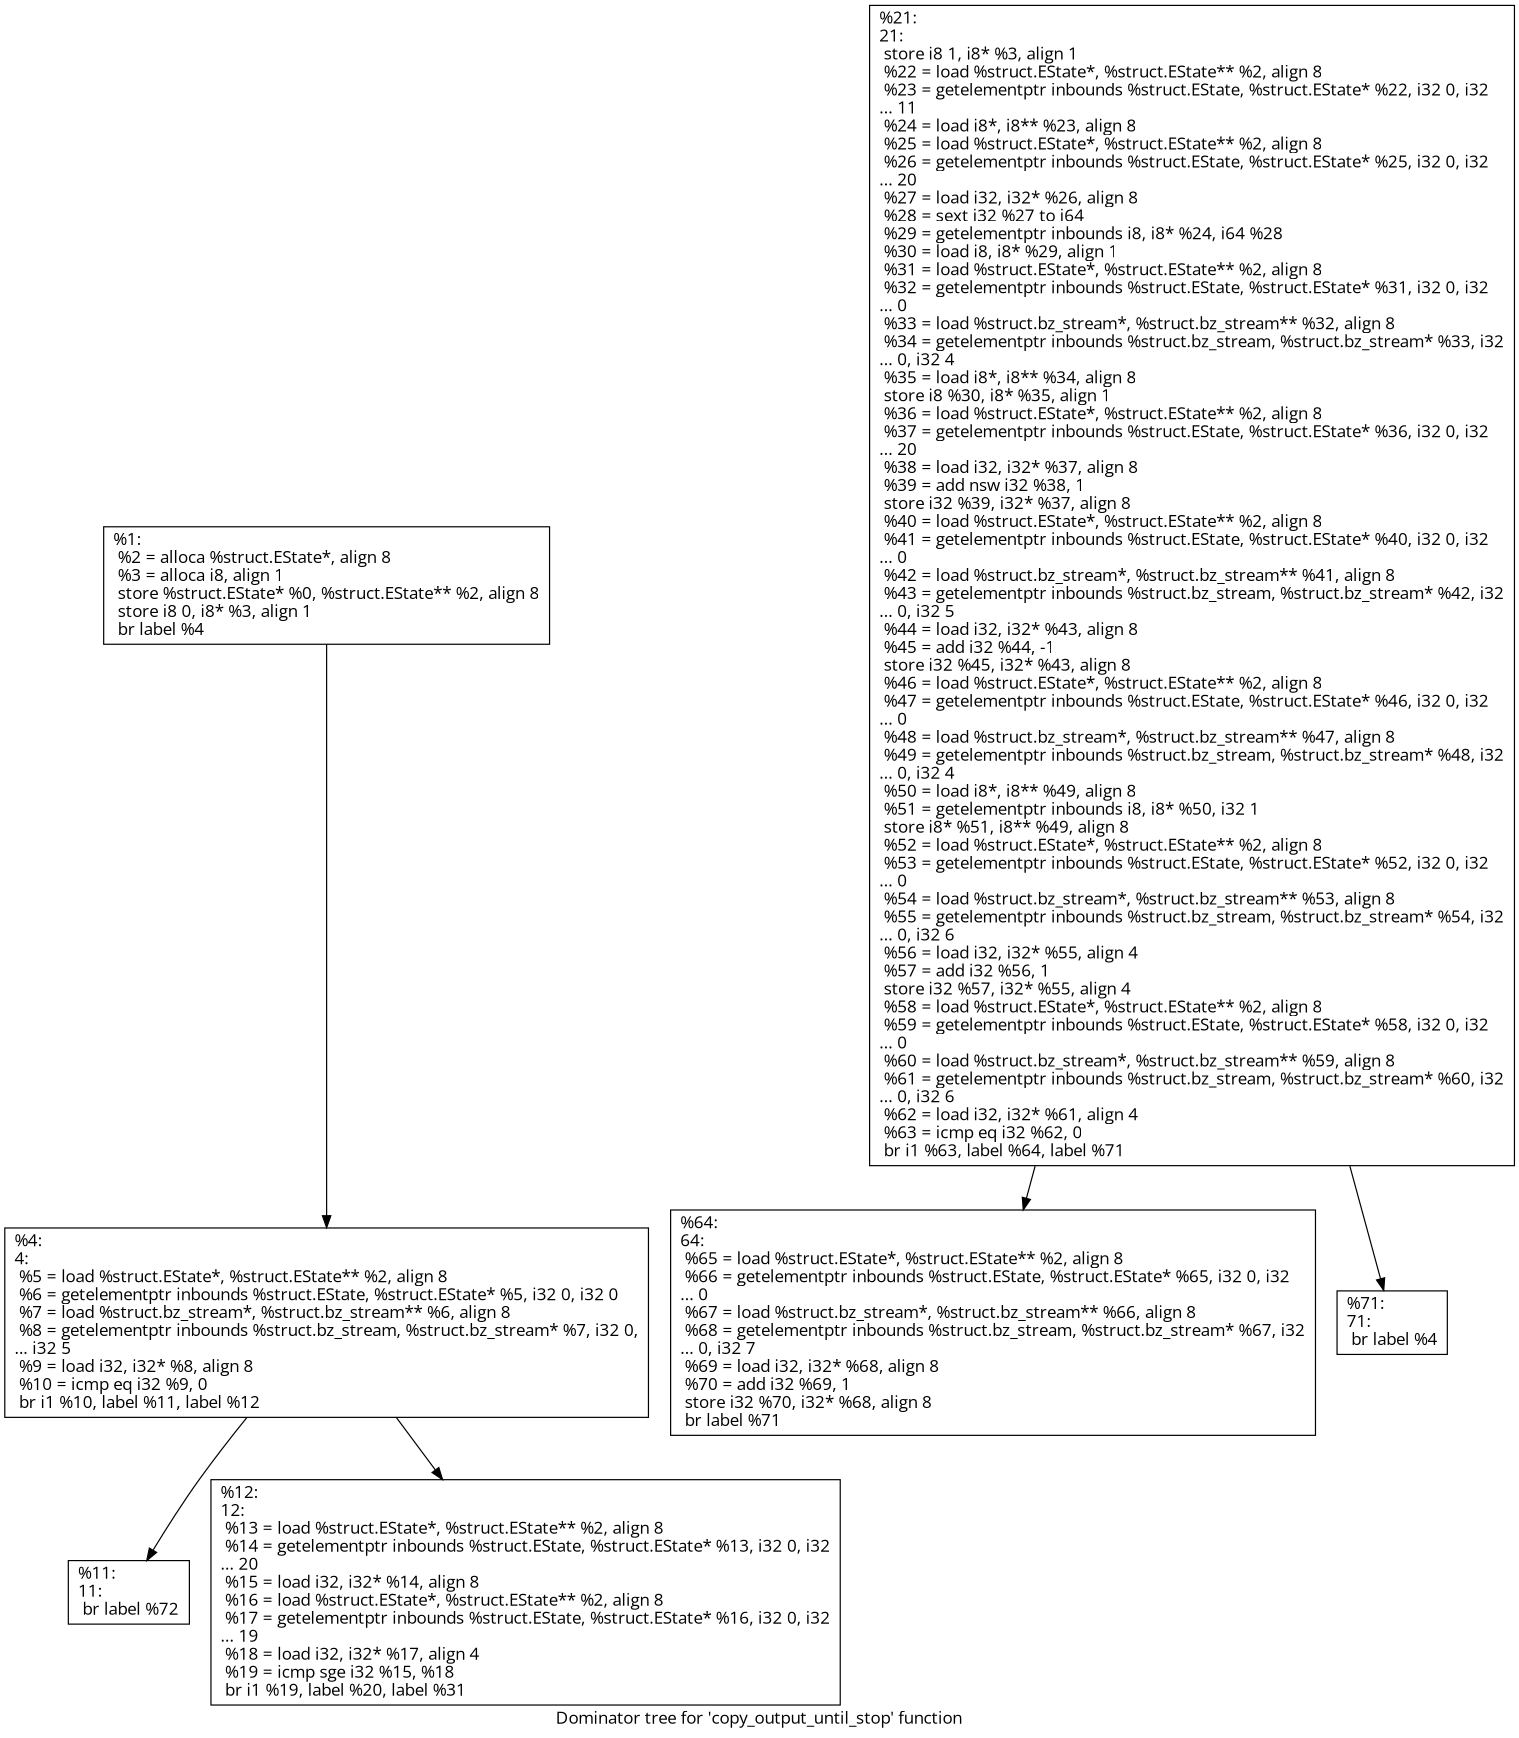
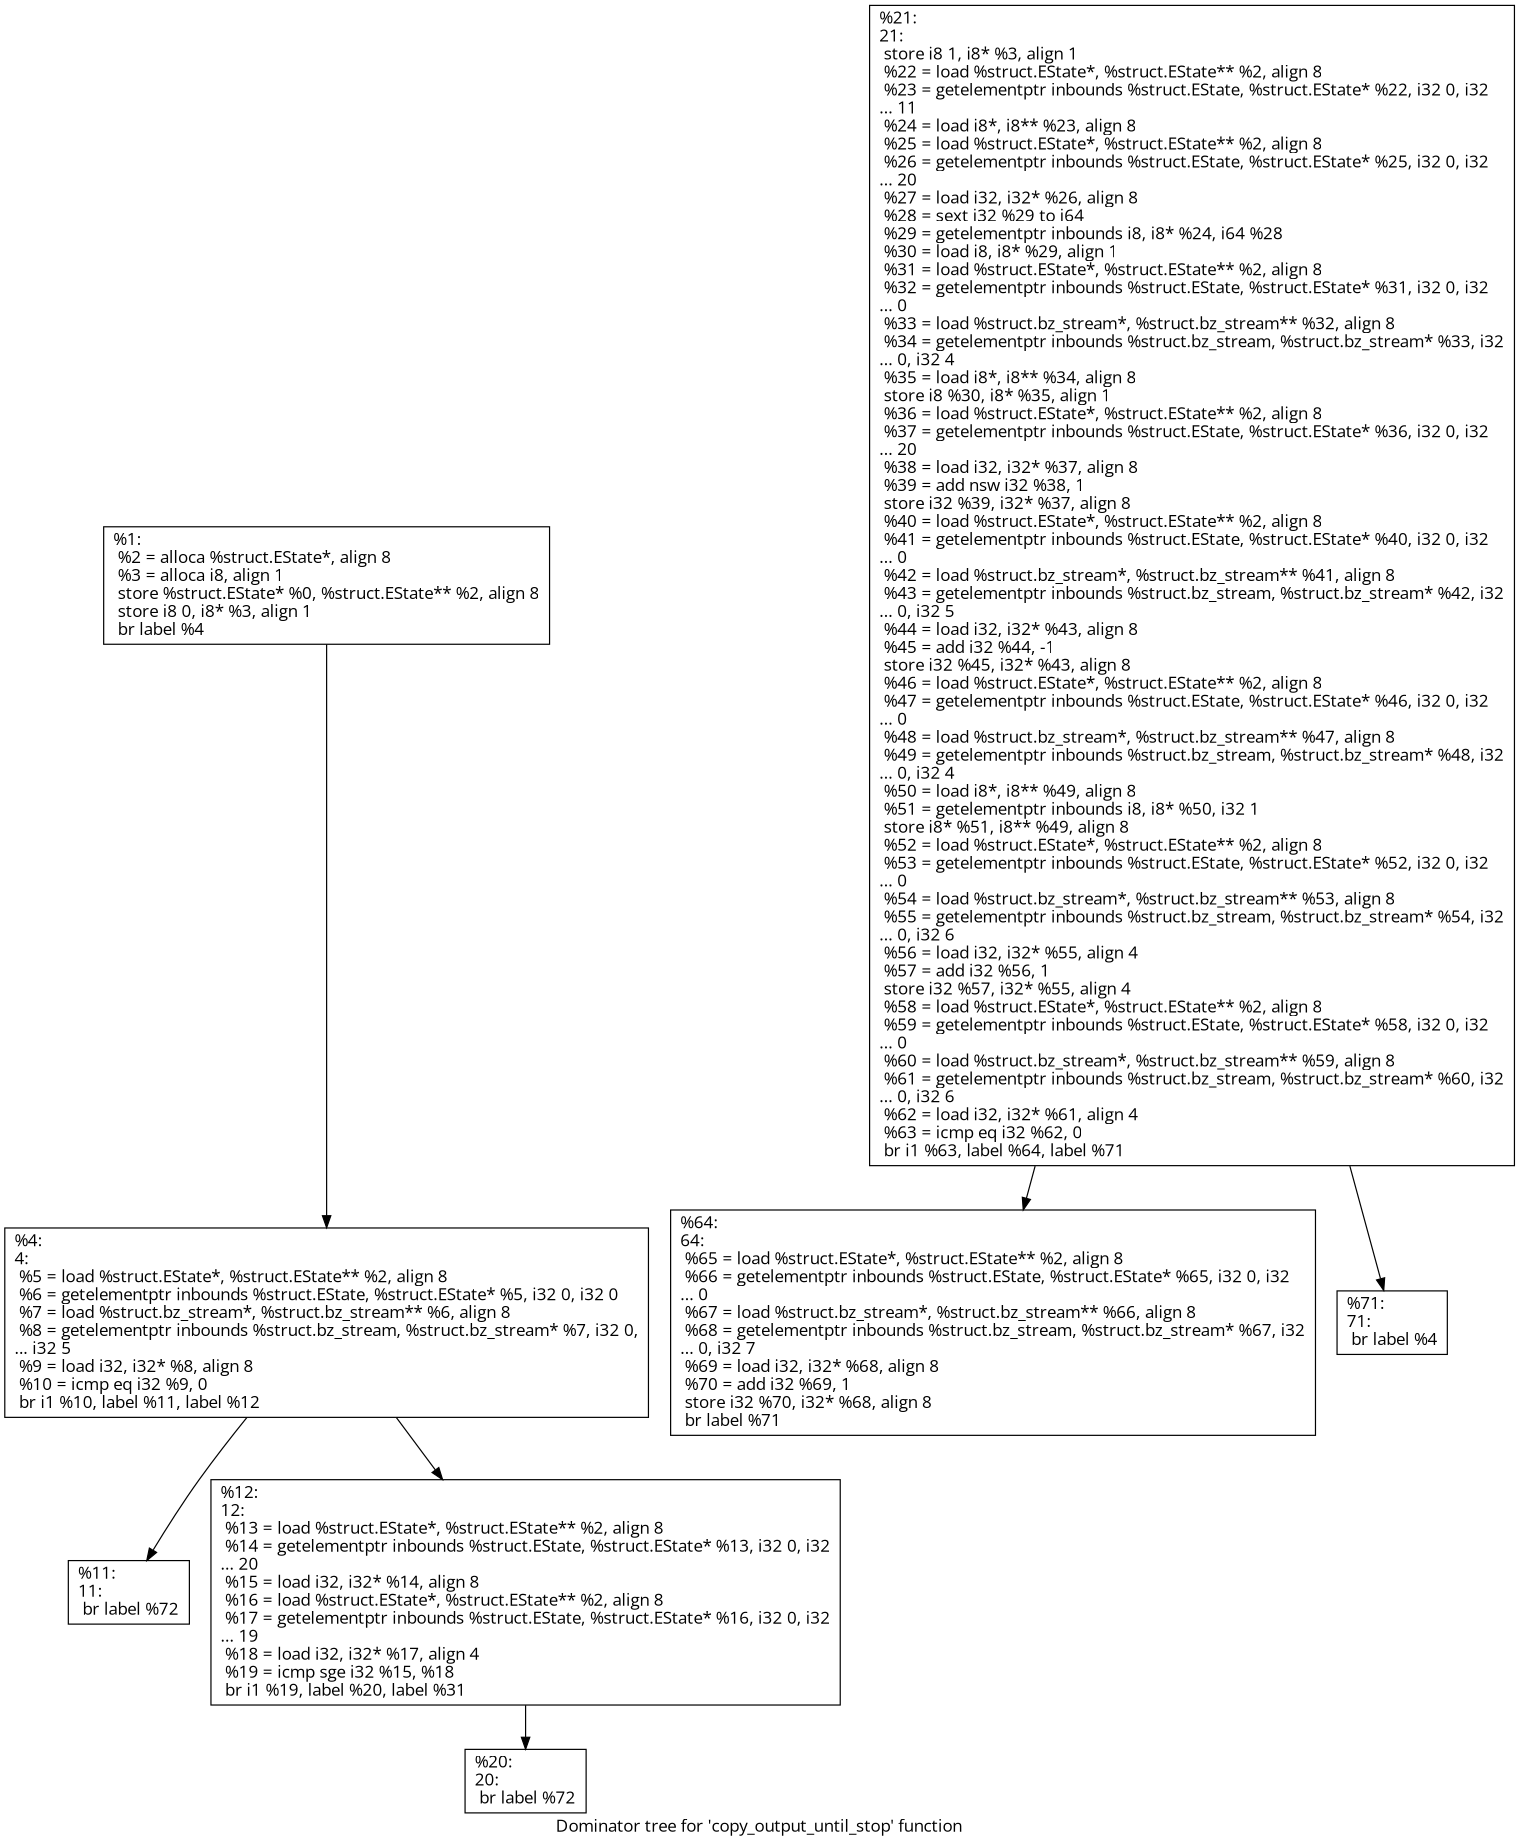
(982, 216) -> (982, 216)
none -> (526, 1781)
